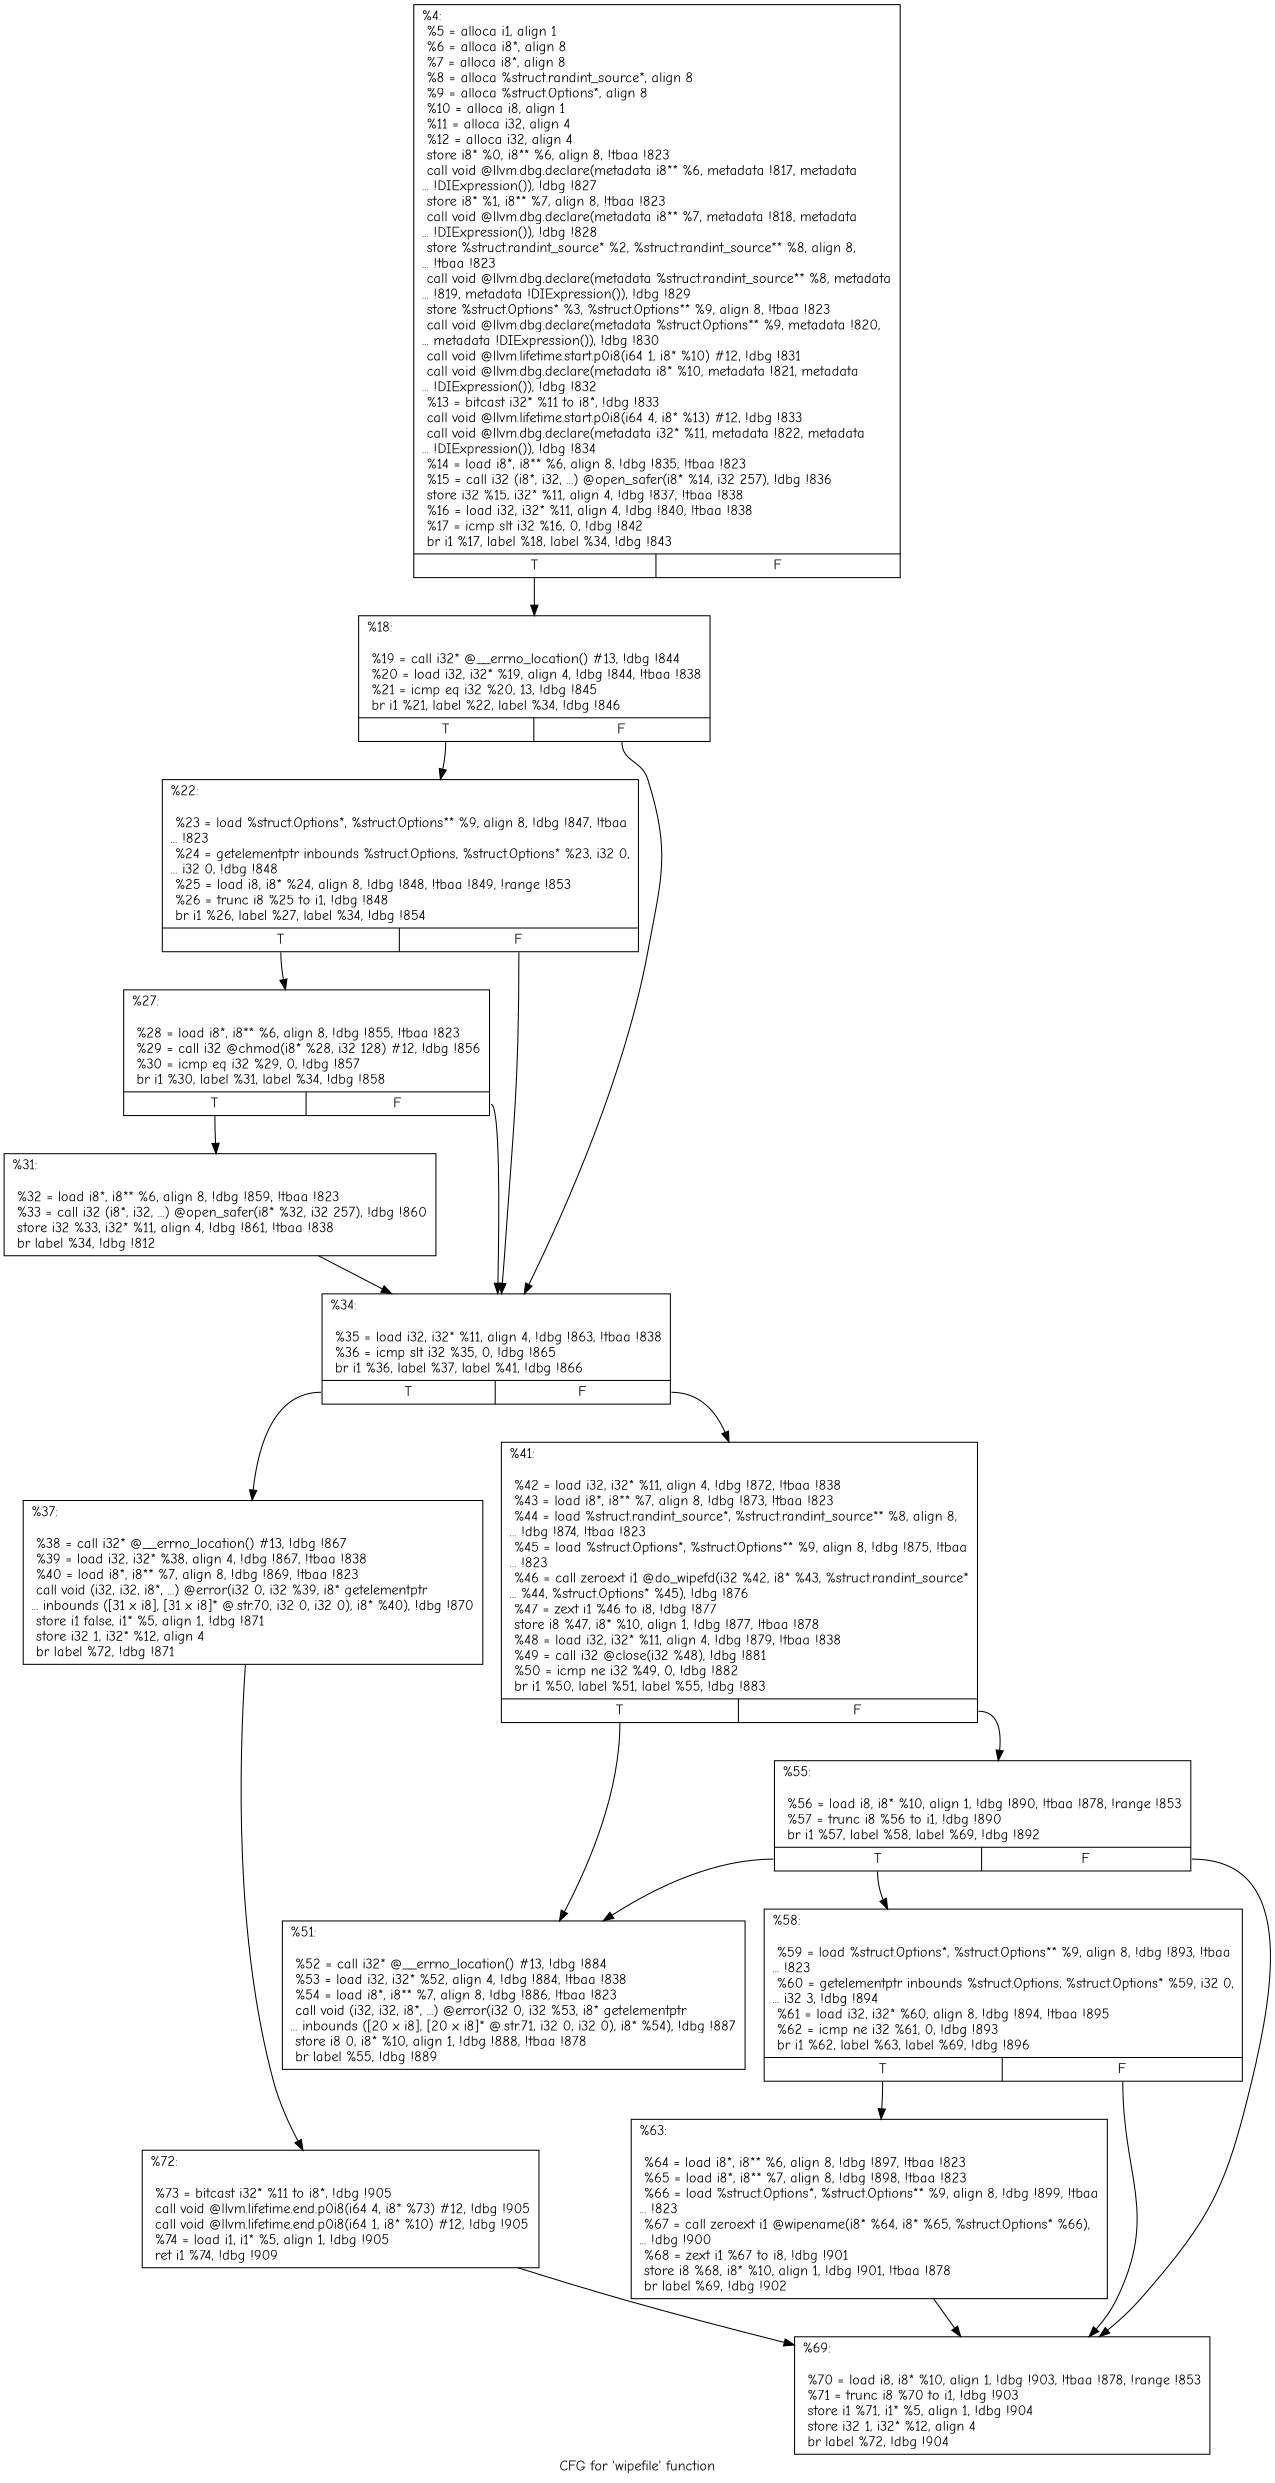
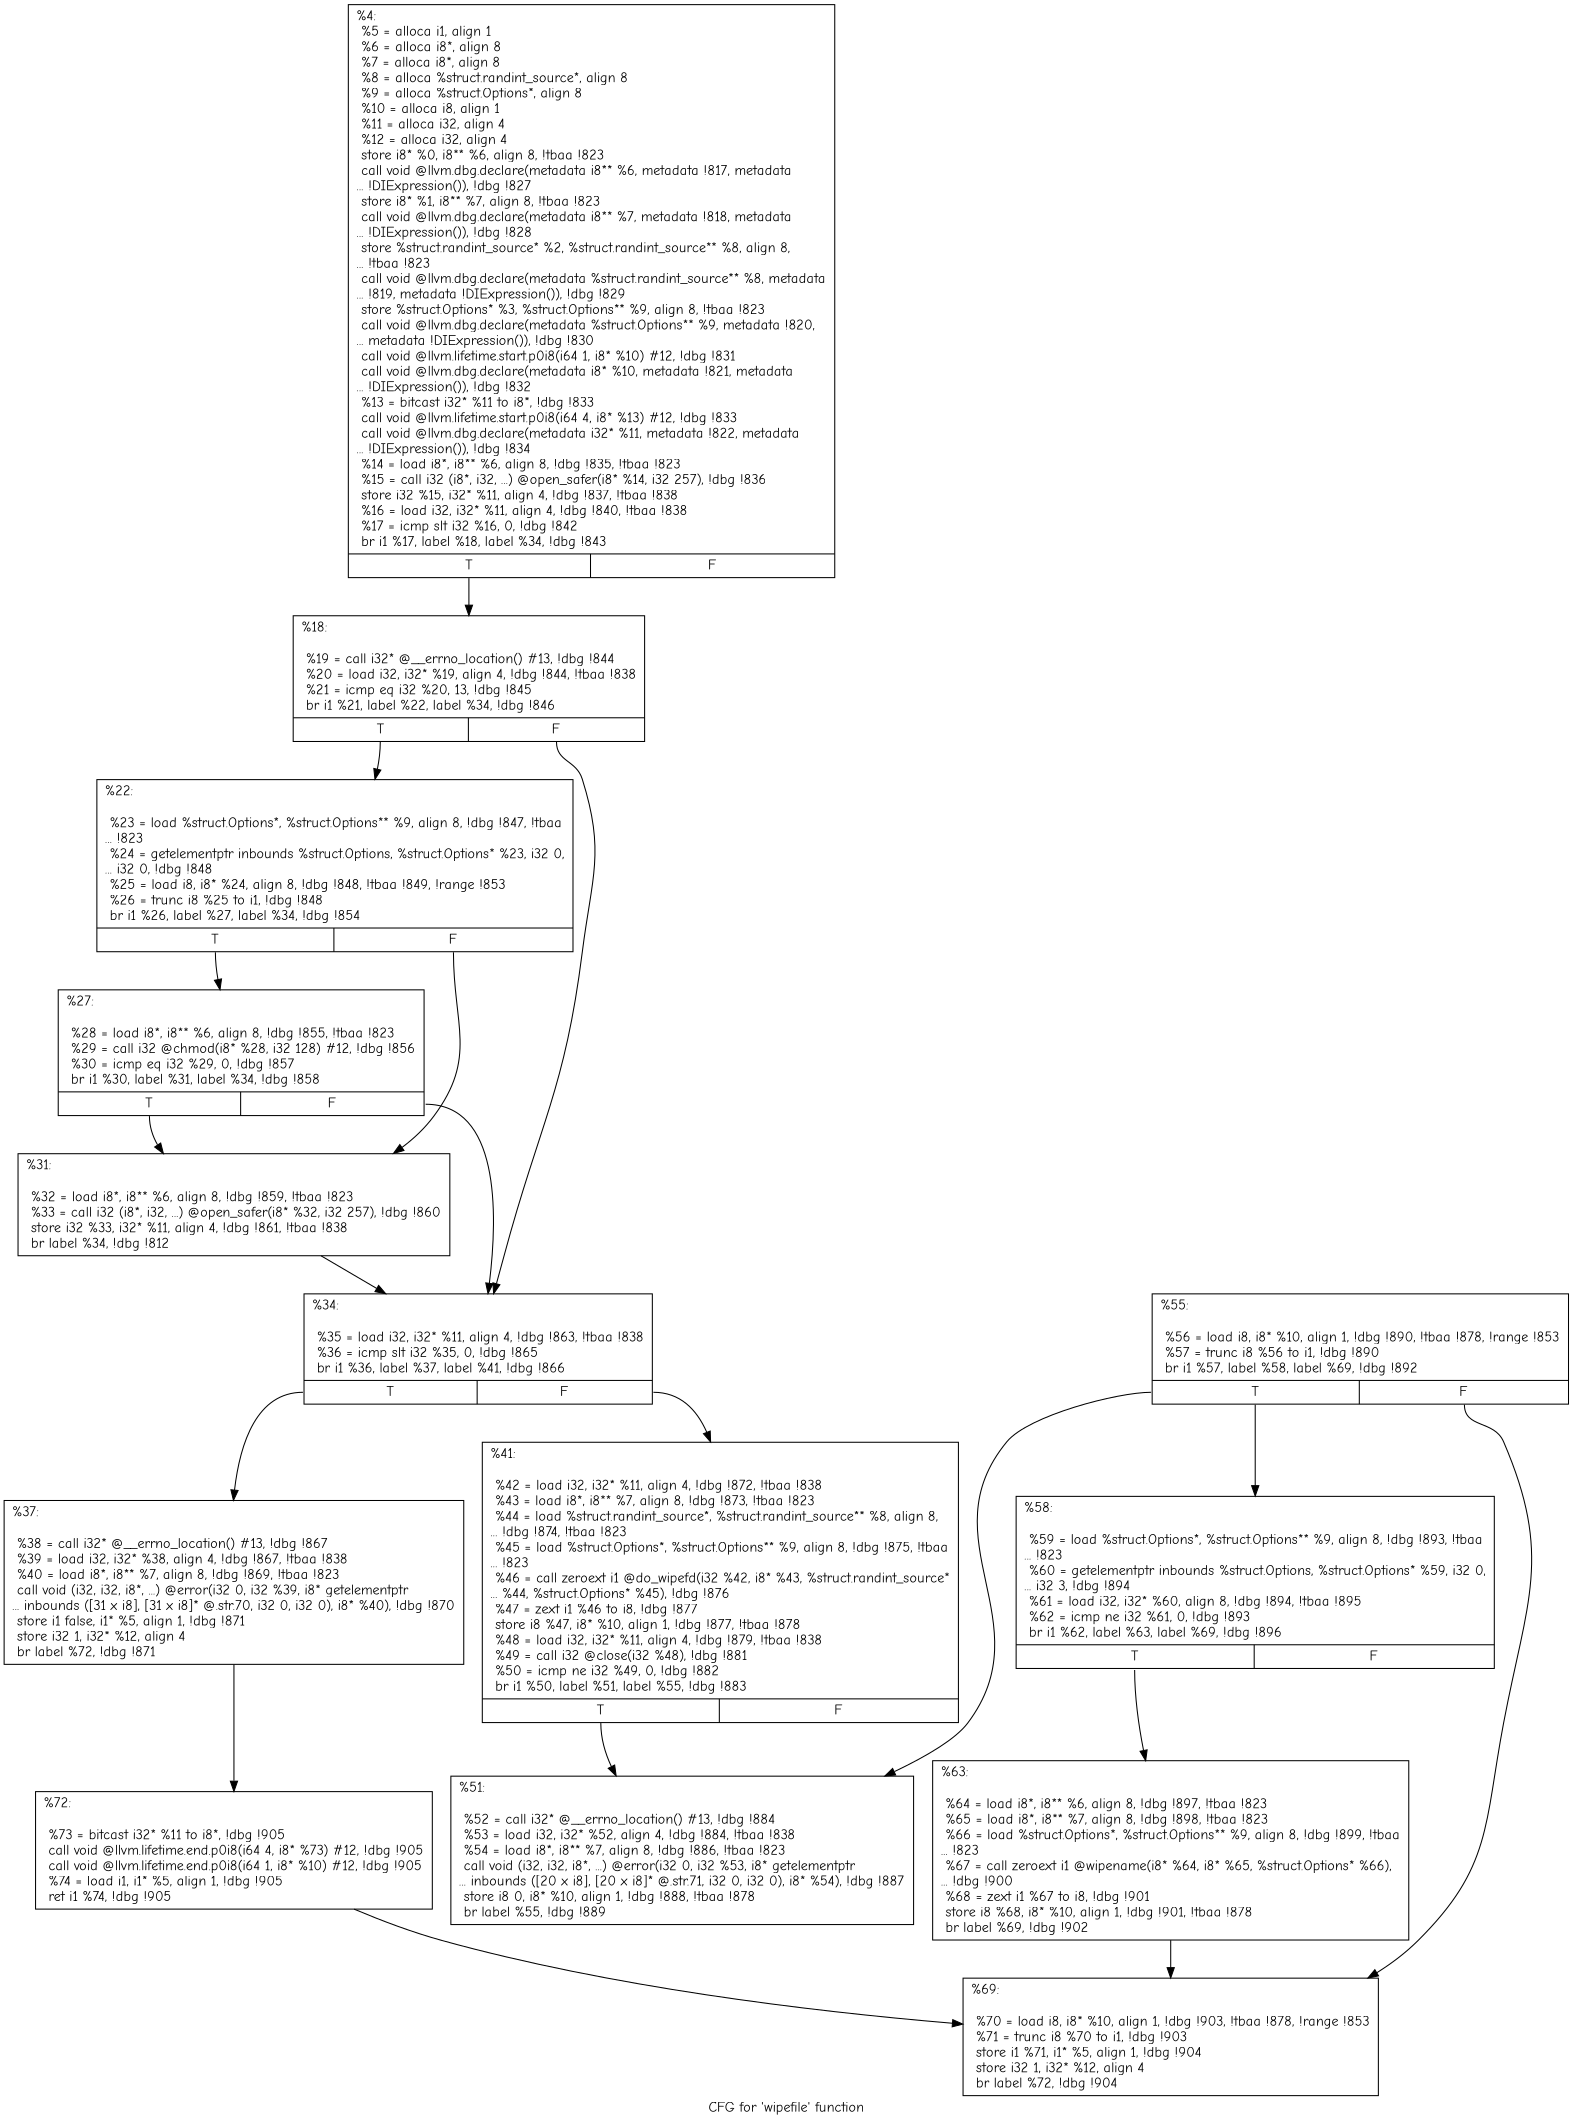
(514, 1118) -> (459, 1059)
(998, 1725) -> none
(1137, 2210) -> none
(214, 2255) -> (108, 1897)
